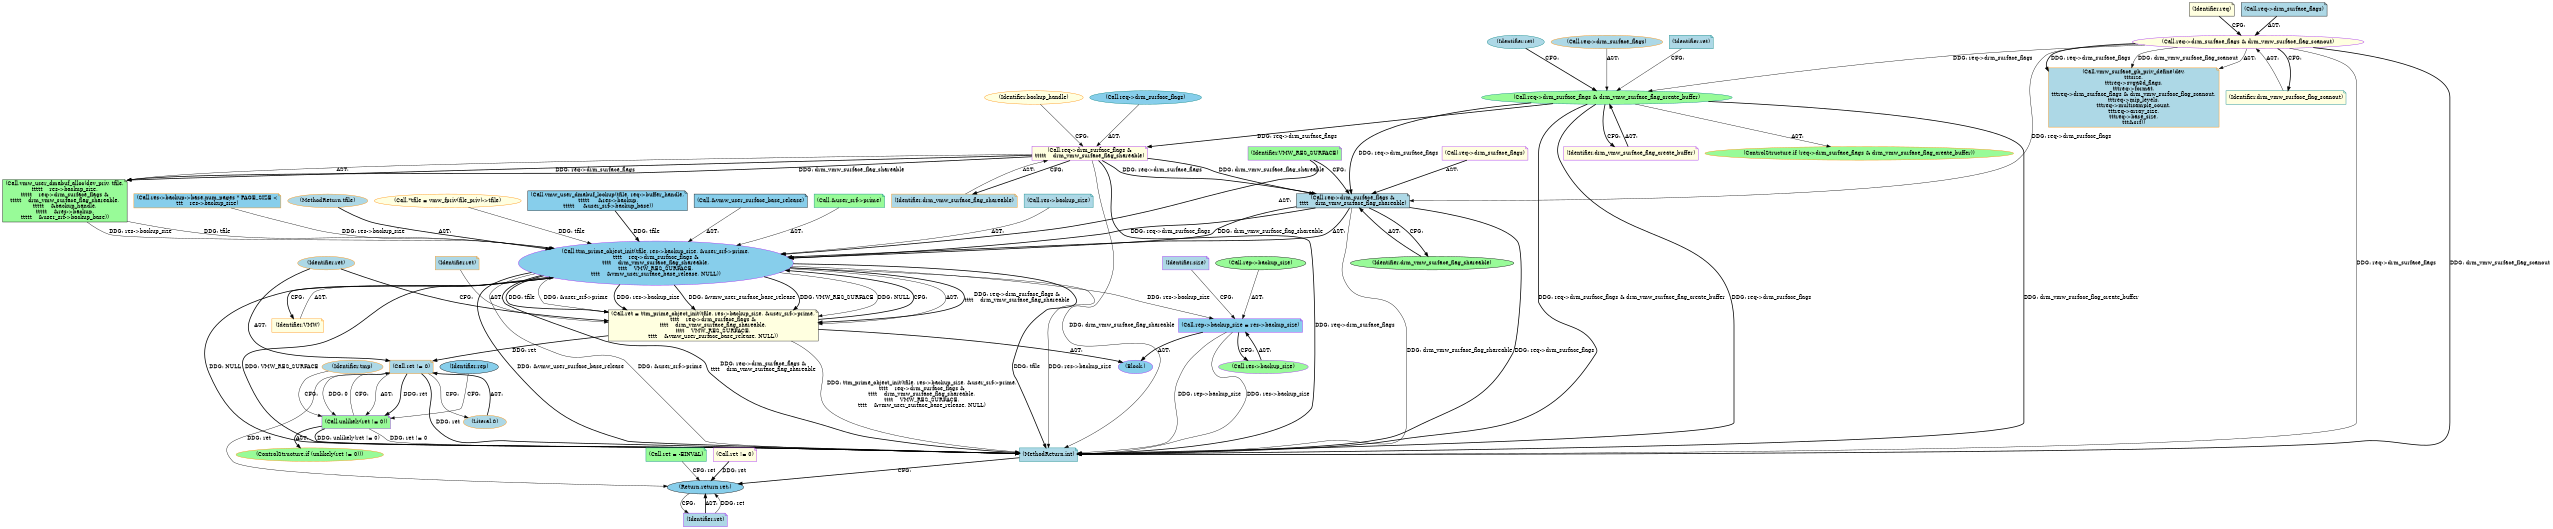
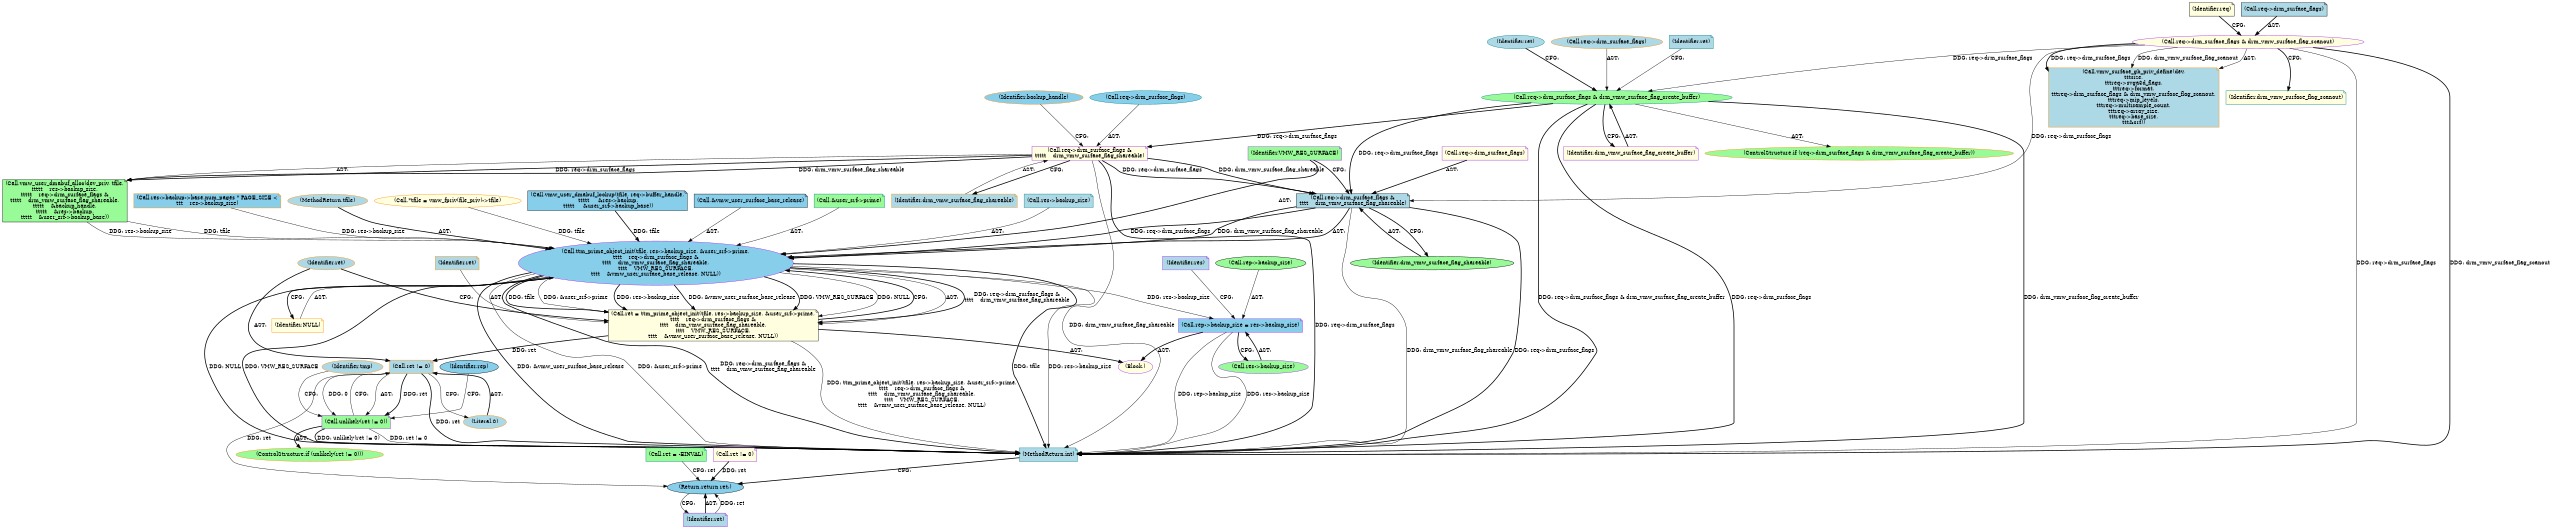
(2273, 70) -> none
(1034, 98) -> (1034, 98)
(1186, 263) -> (1186, 263)
(298, 325) -> (298, 325)
(1136, 367) -> (1136, 367)
